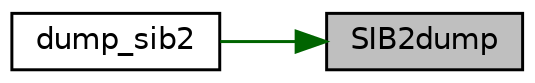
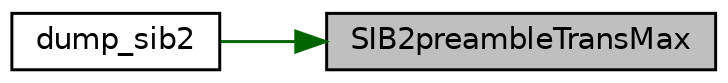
(425, 42) -> (521, 42)
